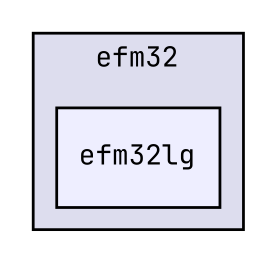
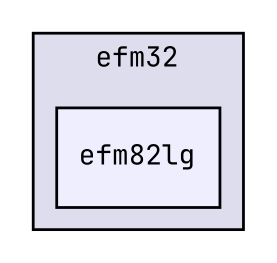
(138, 158) -> (138, 158)
